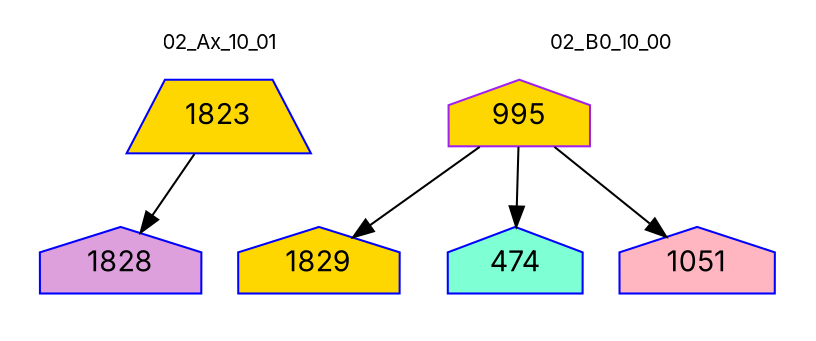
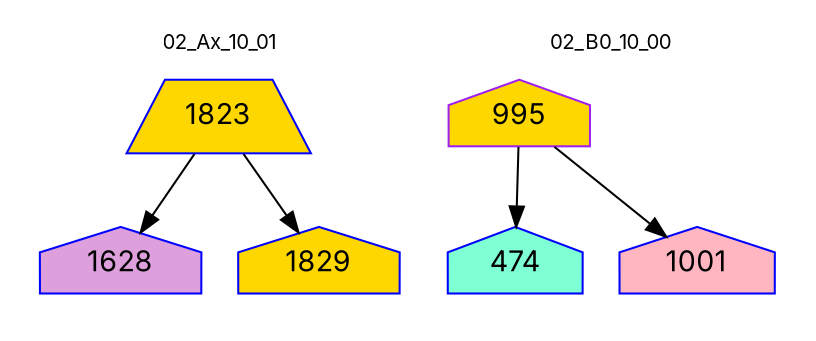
(444, 172) -> (265, 185)
(121, 264) -> (121, 264)
(697, 264) -> (697, 264)
